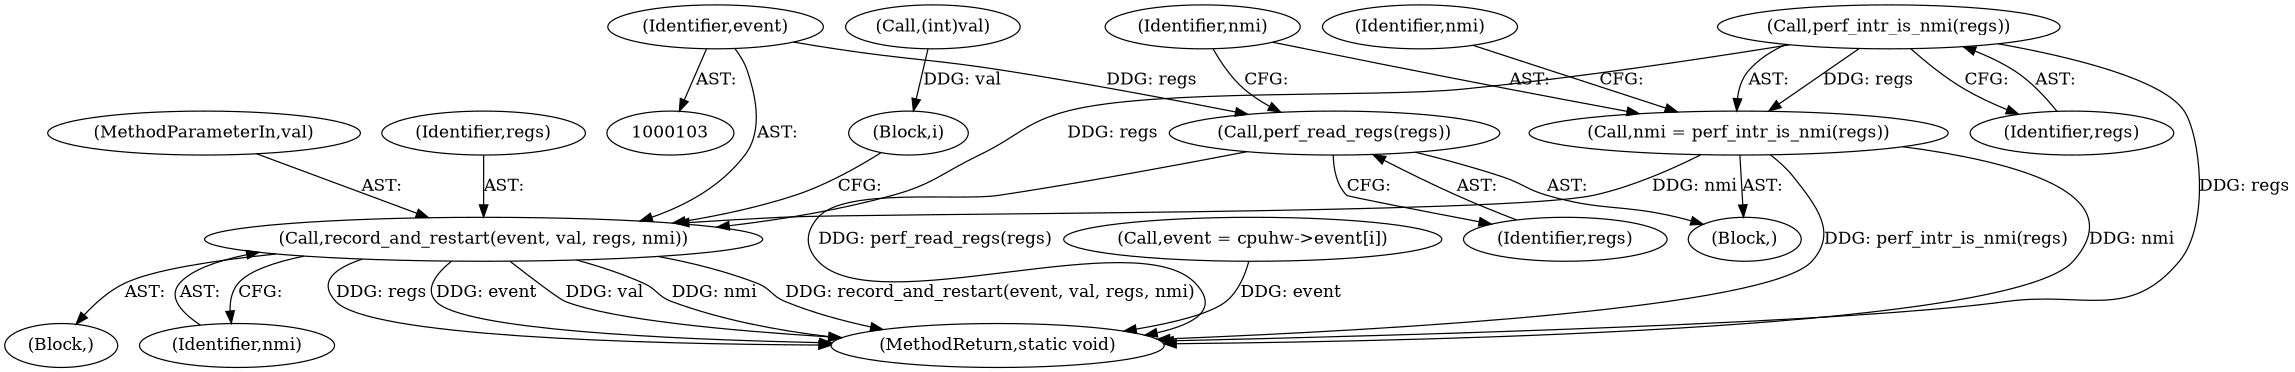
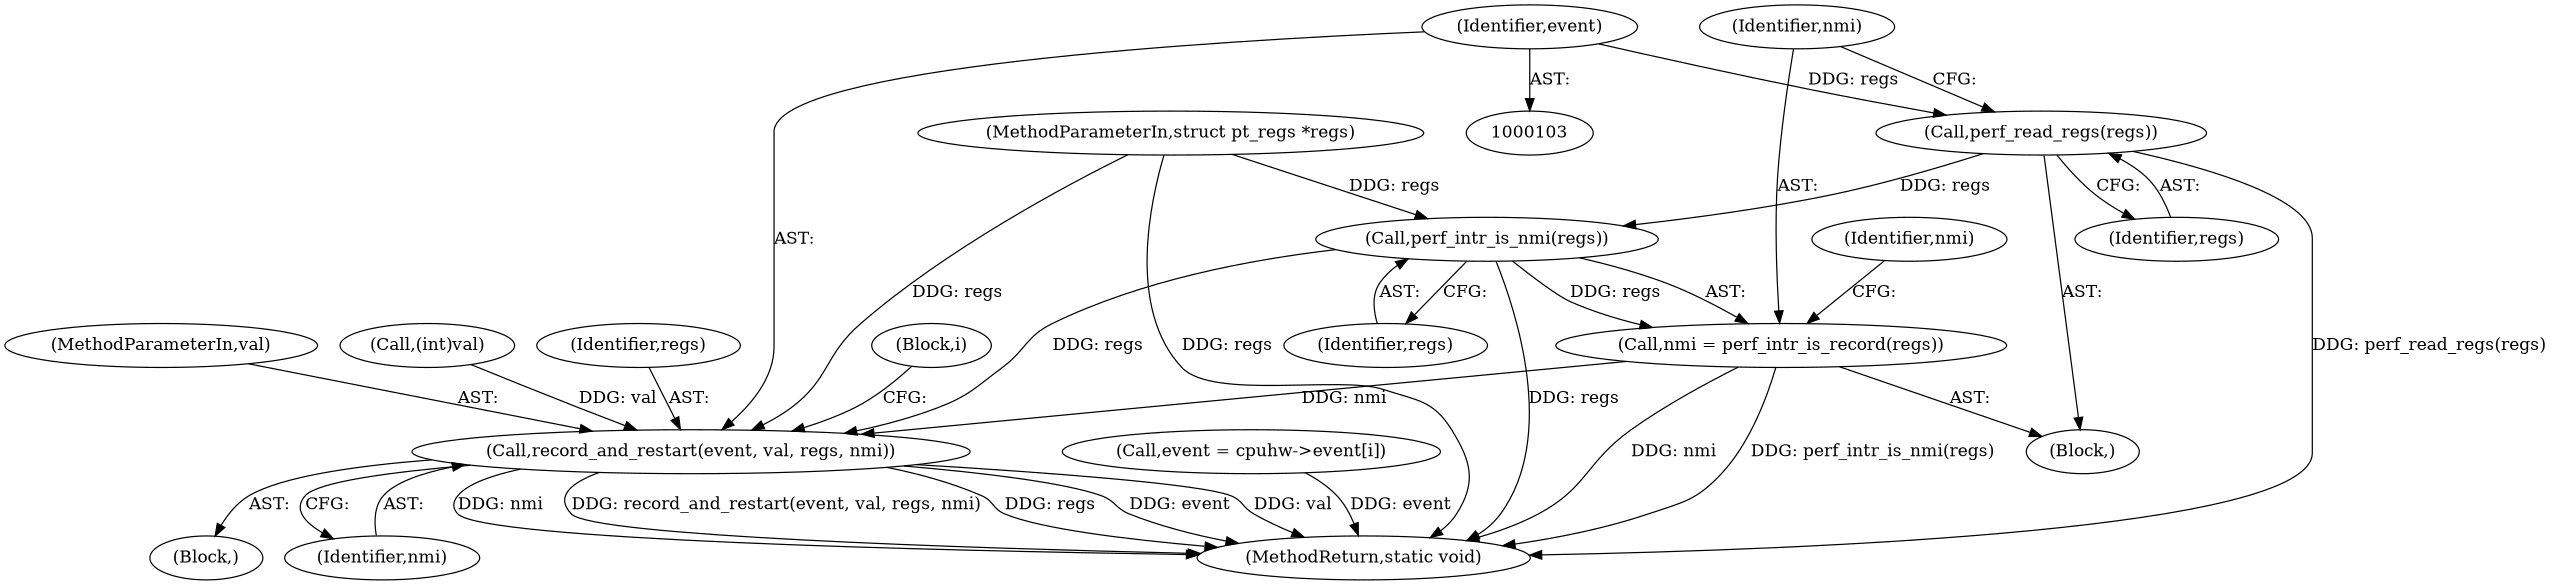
(922, 74) -> (548, 396)
none -> (1171, 133)
(1739, 133) -> (1781, 345)
none -> (1811, 199)
